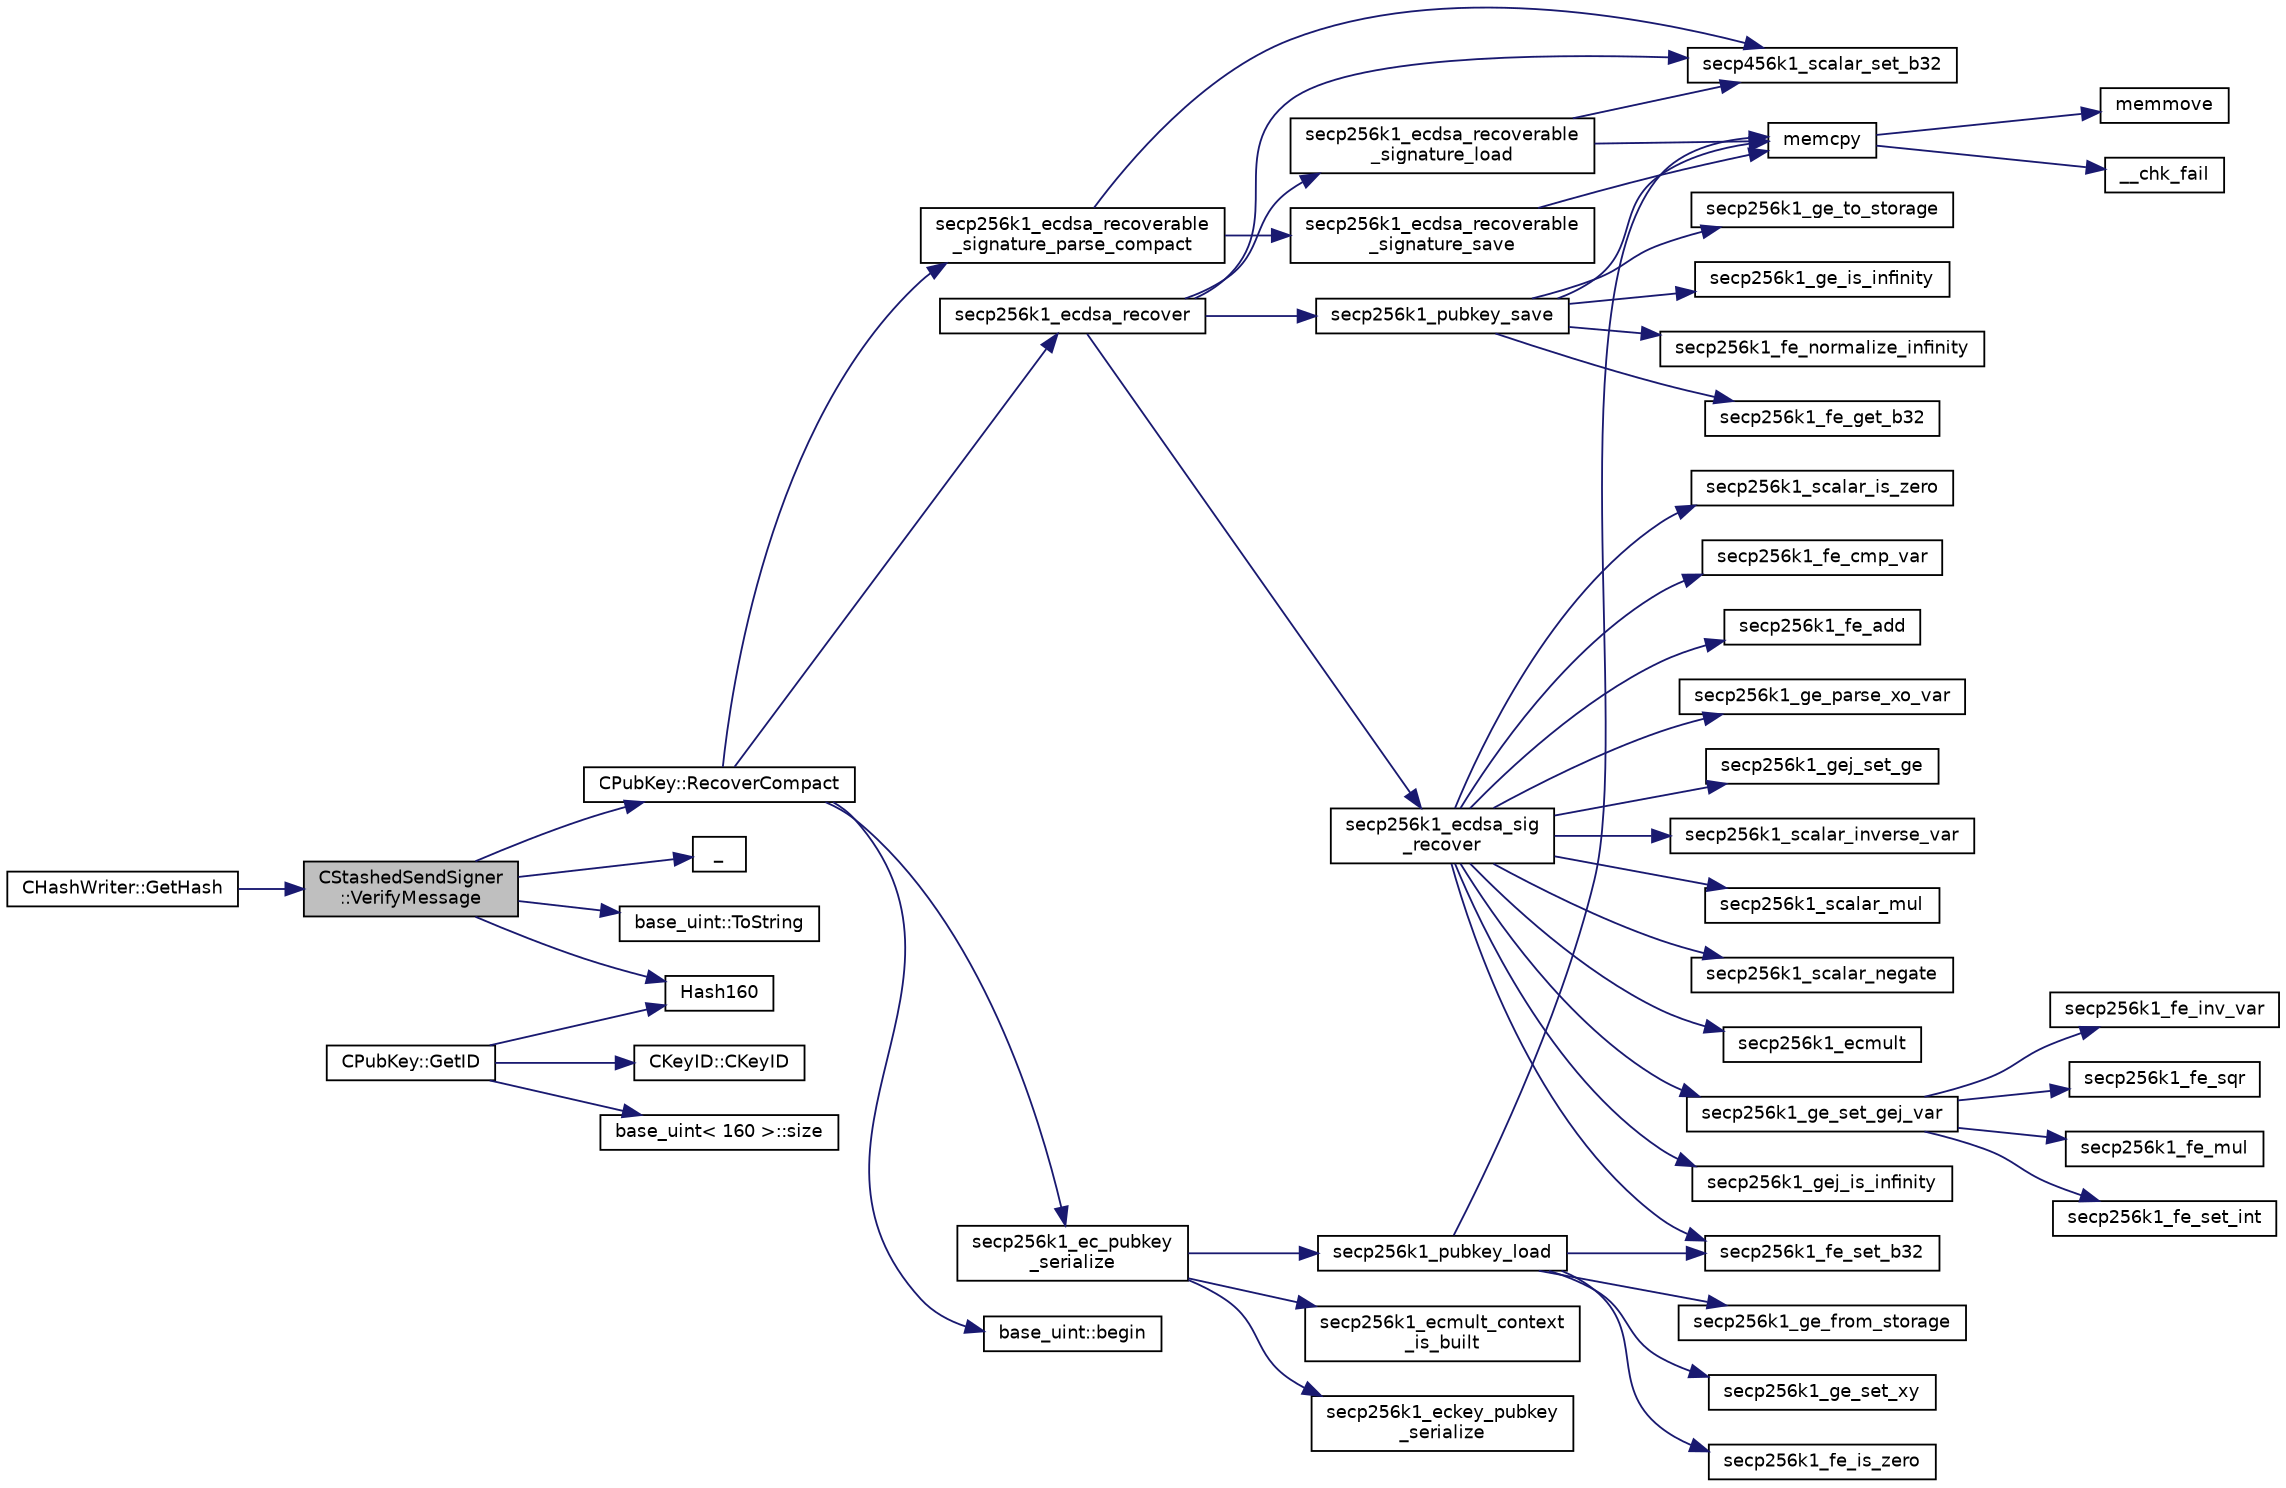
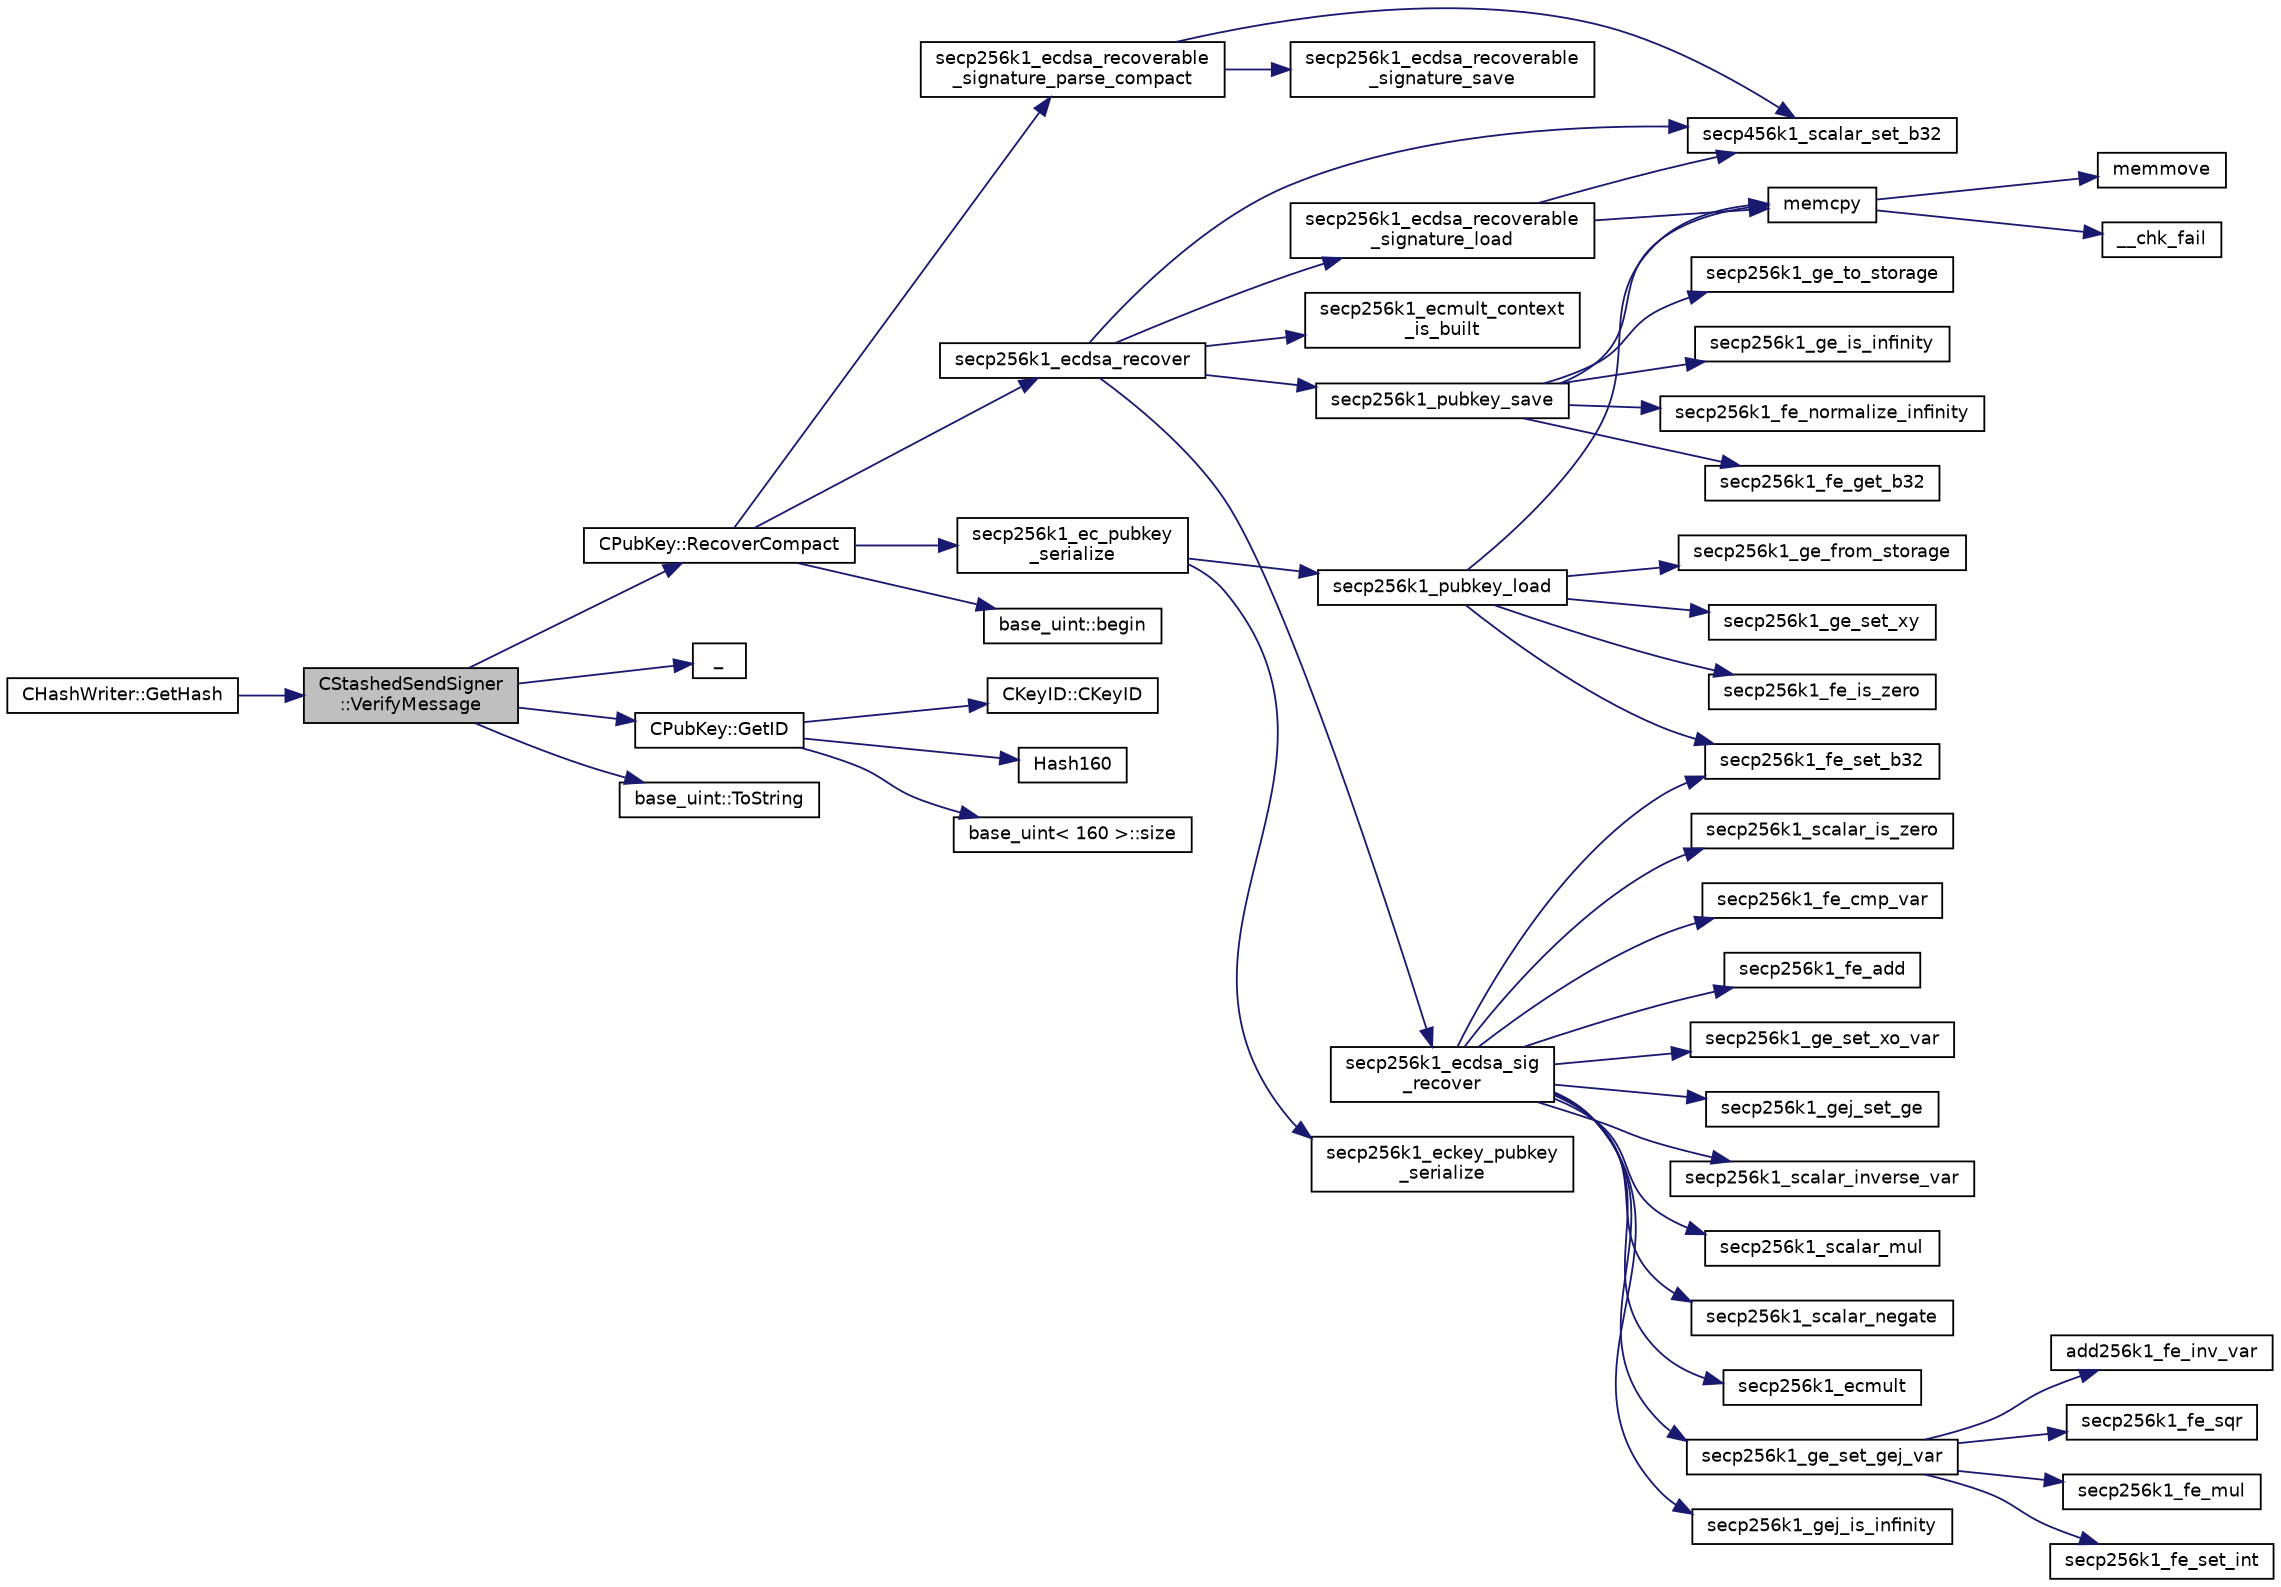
(1633, 182) -> none
(1822, 697) -> (1822, 1040)
(560, 950) -> (567, 713)
(2165, 1010) -> (2162, 1353)
(1243, 1290) -> (1246, 342)
